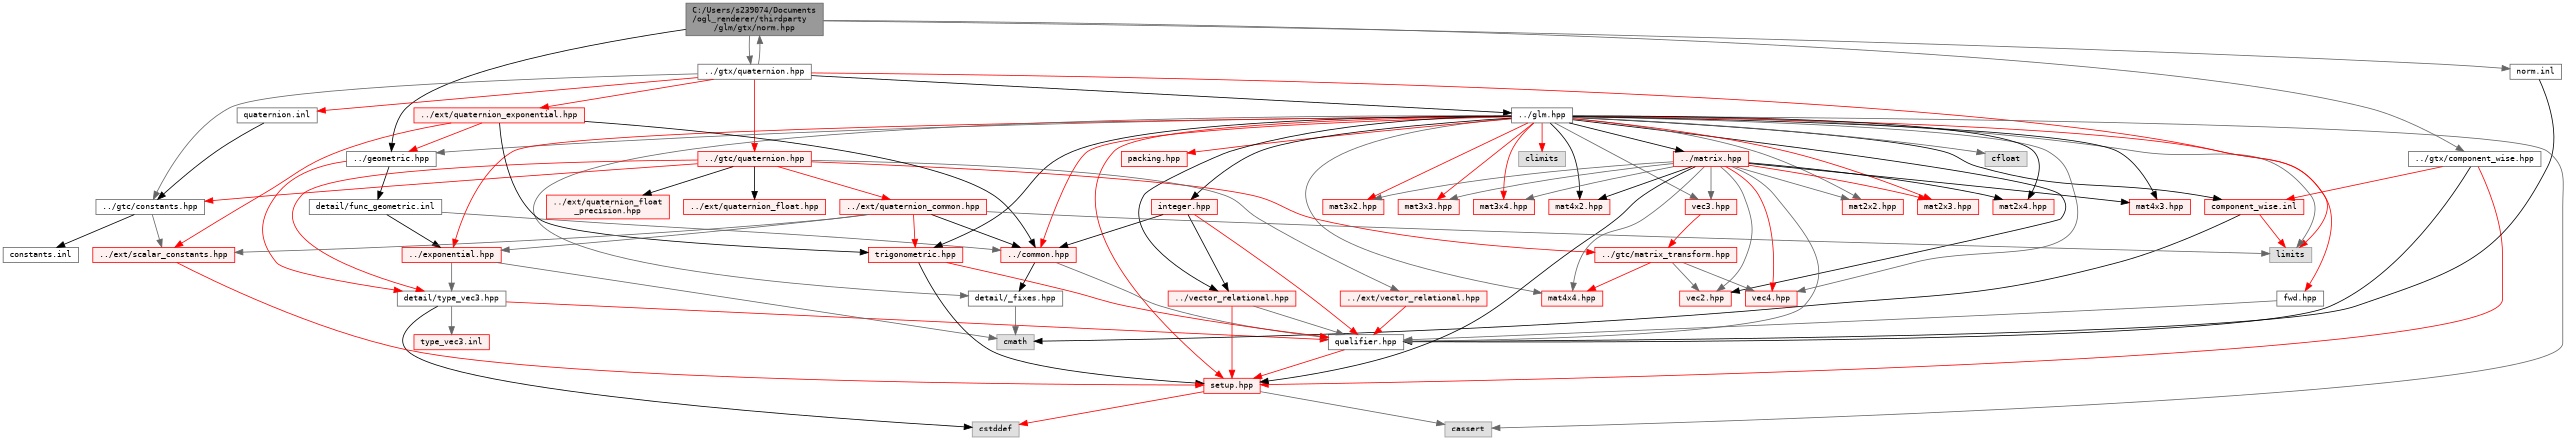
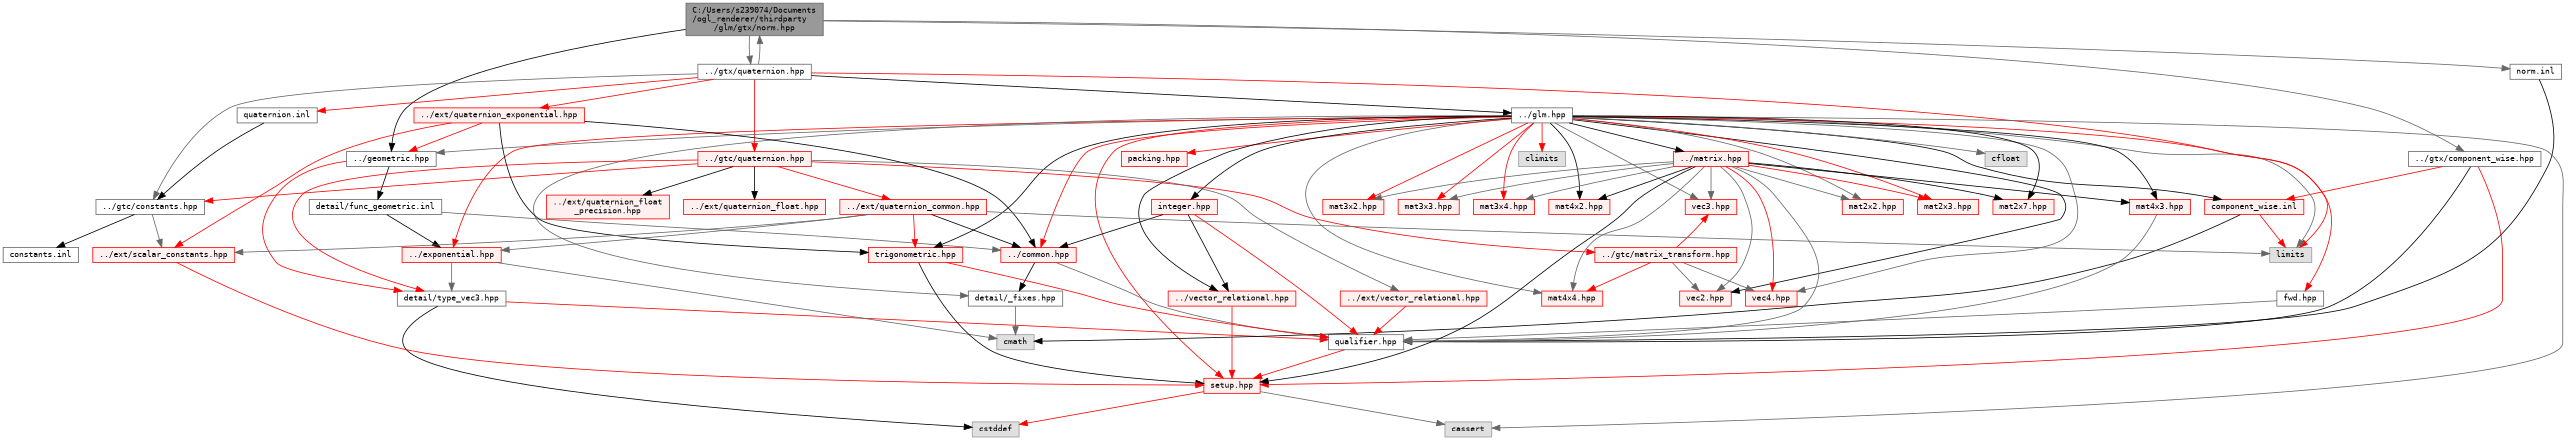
(2023, 207) -> (2023, 207)
(1687, 227) -> (1692, 233)
(1295, 319) -> (1722, 332)
(452, 342) -> none
